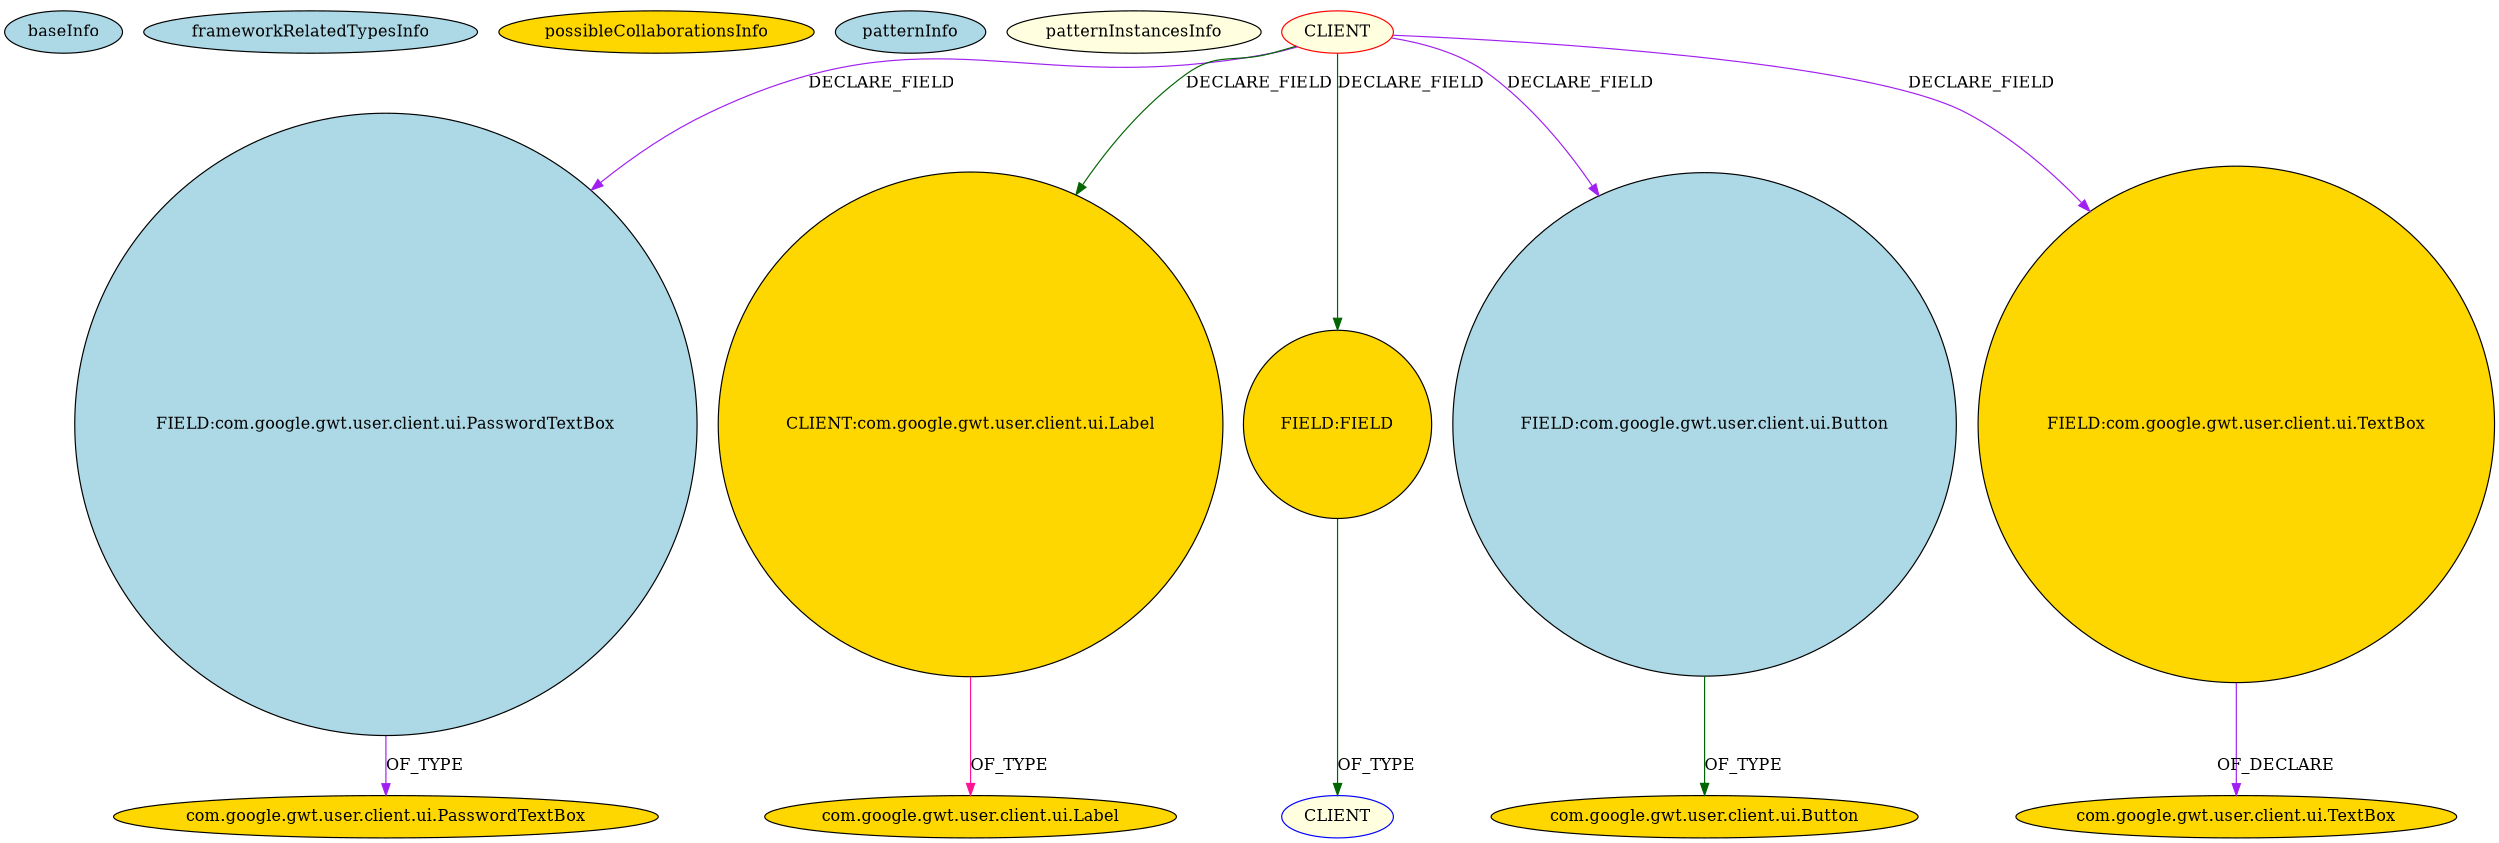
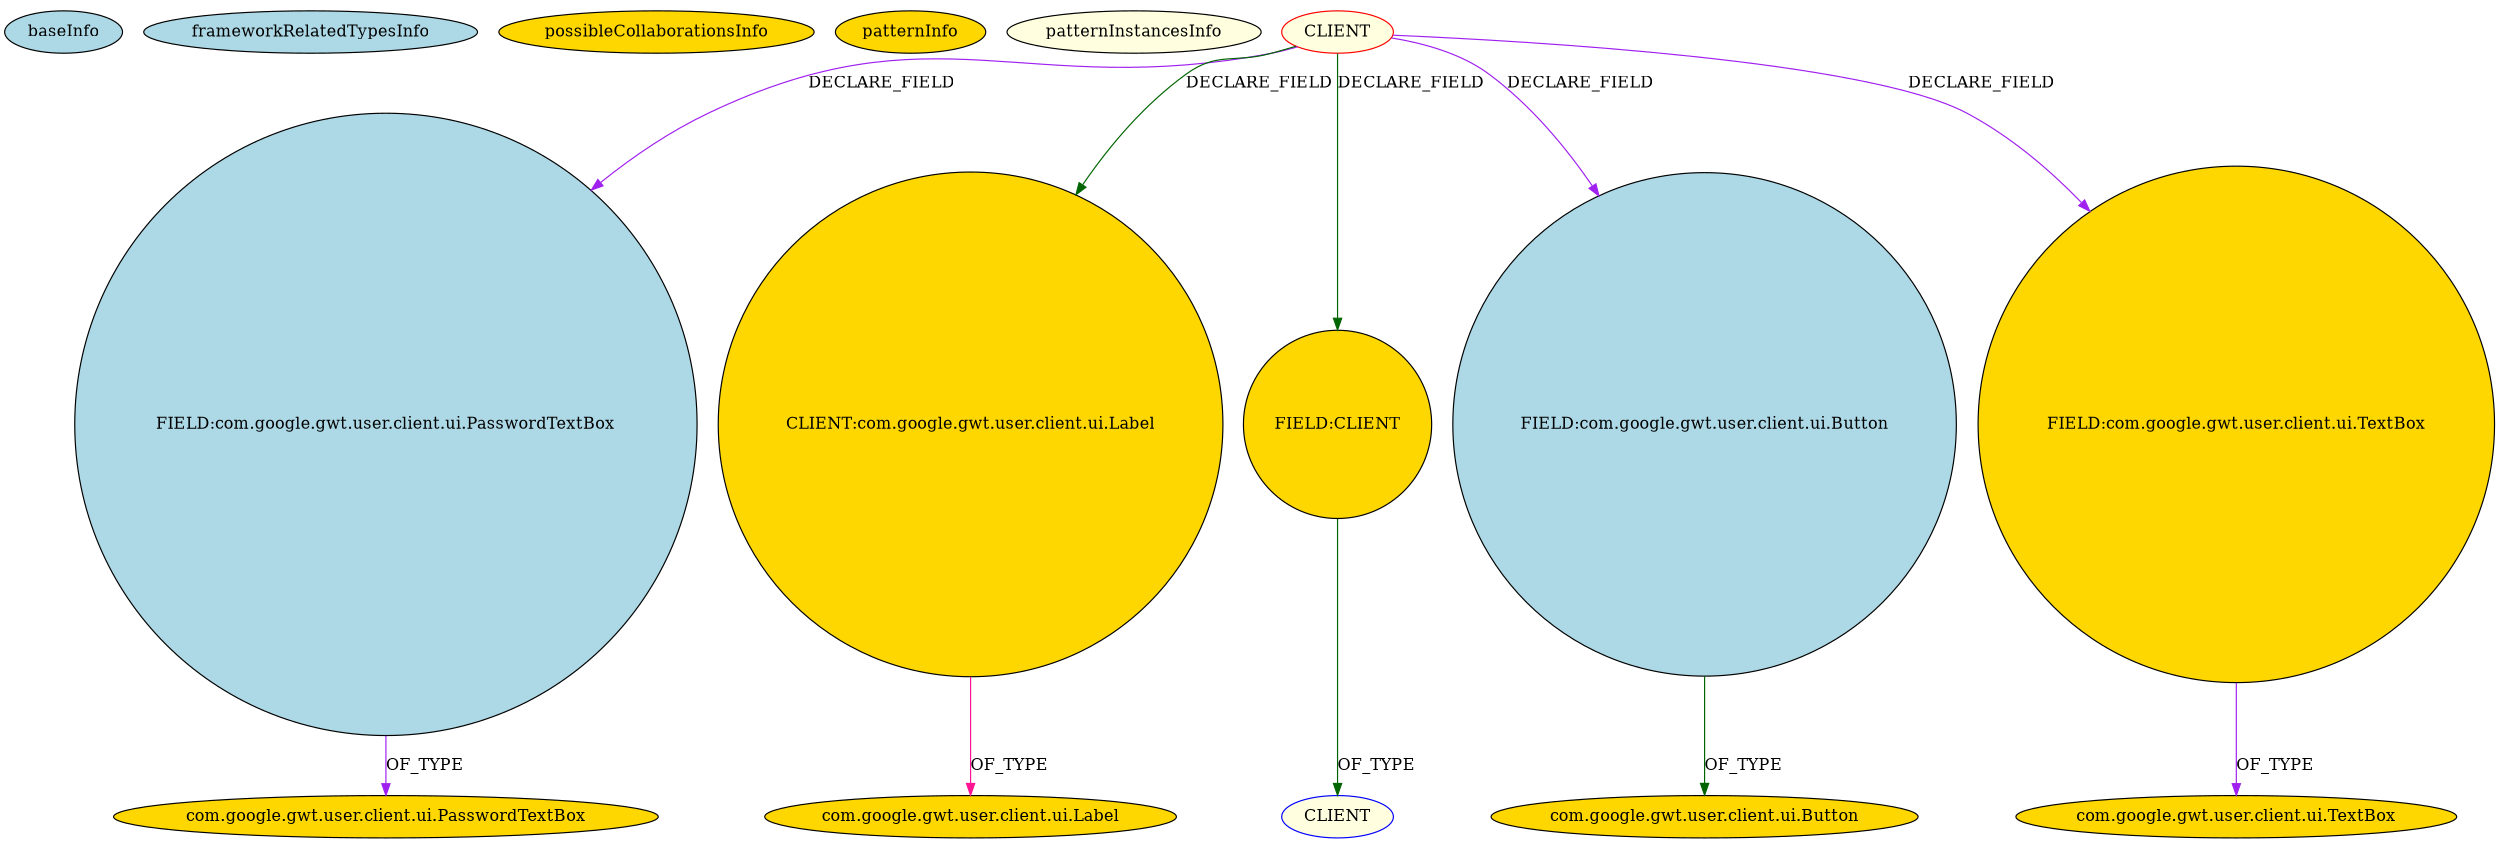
(911, 32) -> (911, 32)
(1338, 424) -> (1338, 424)
(2276, 766) -> (2276, 766)
